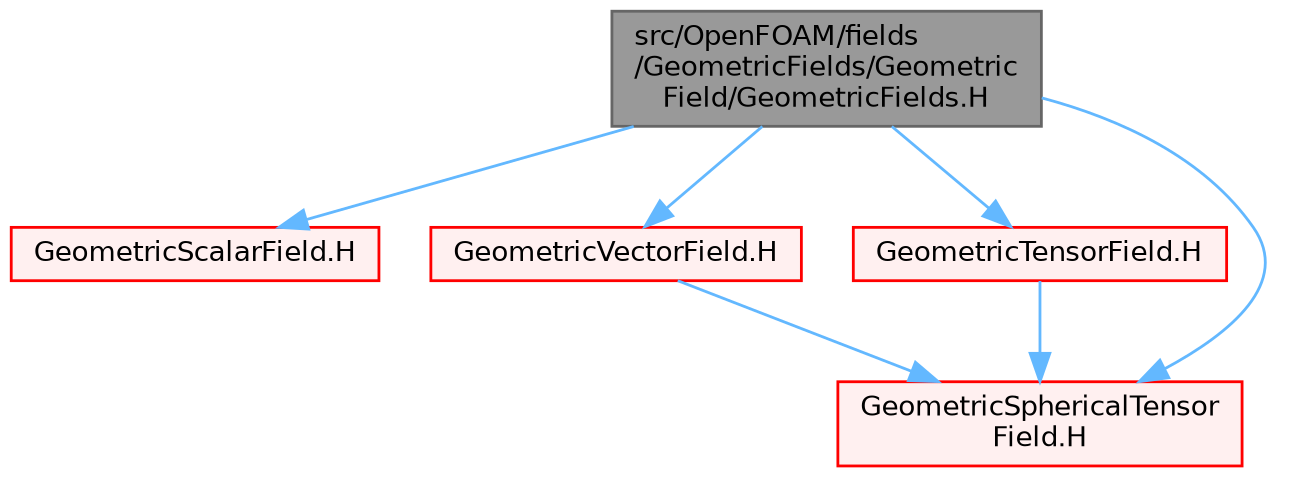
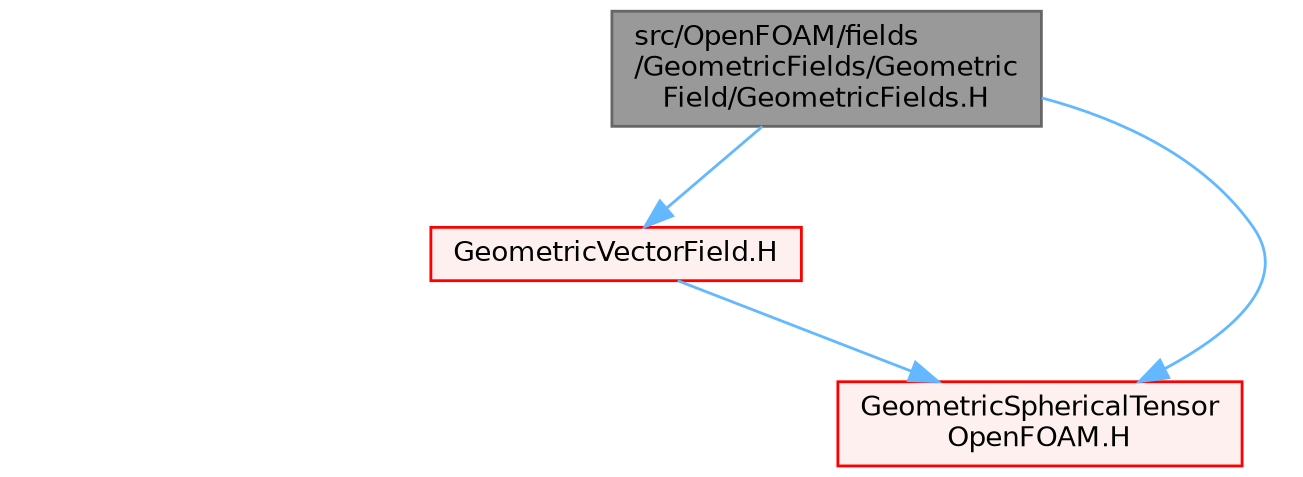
(195, 254) -> none
(1040, 254) -> none
(1040, 424) -> (1040, 424)
